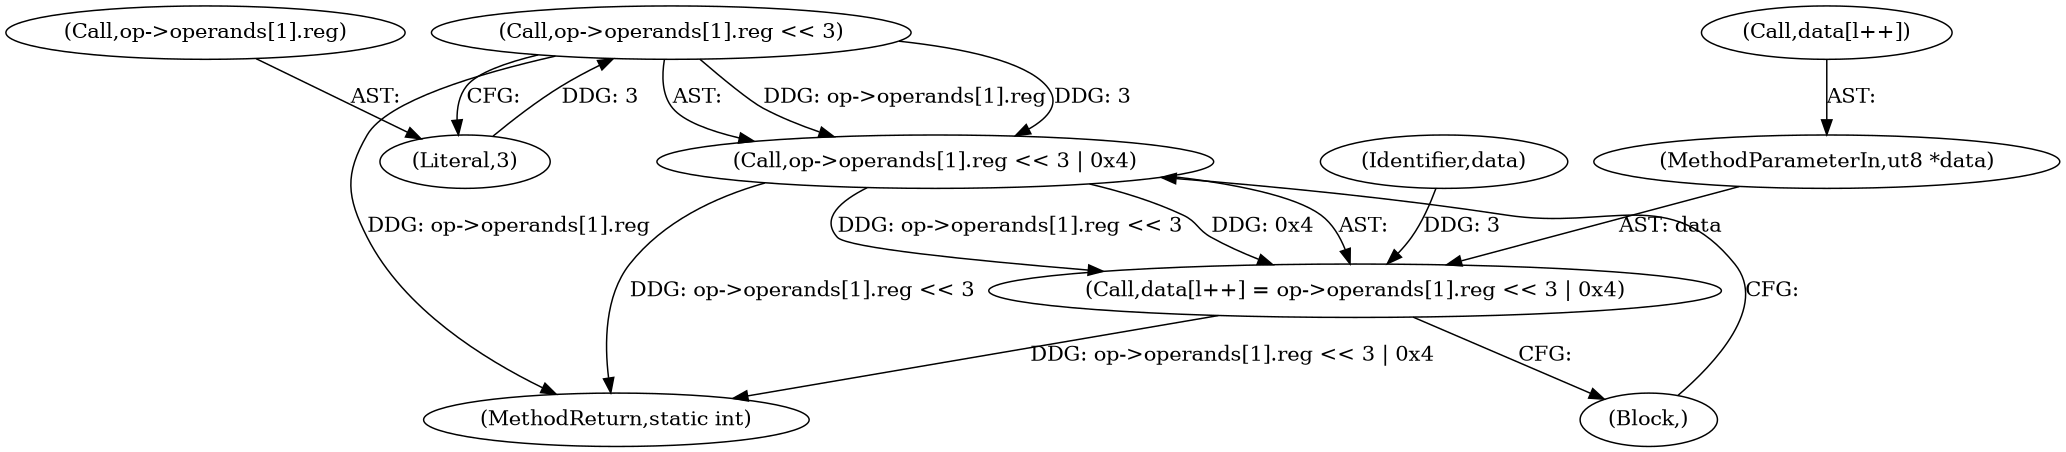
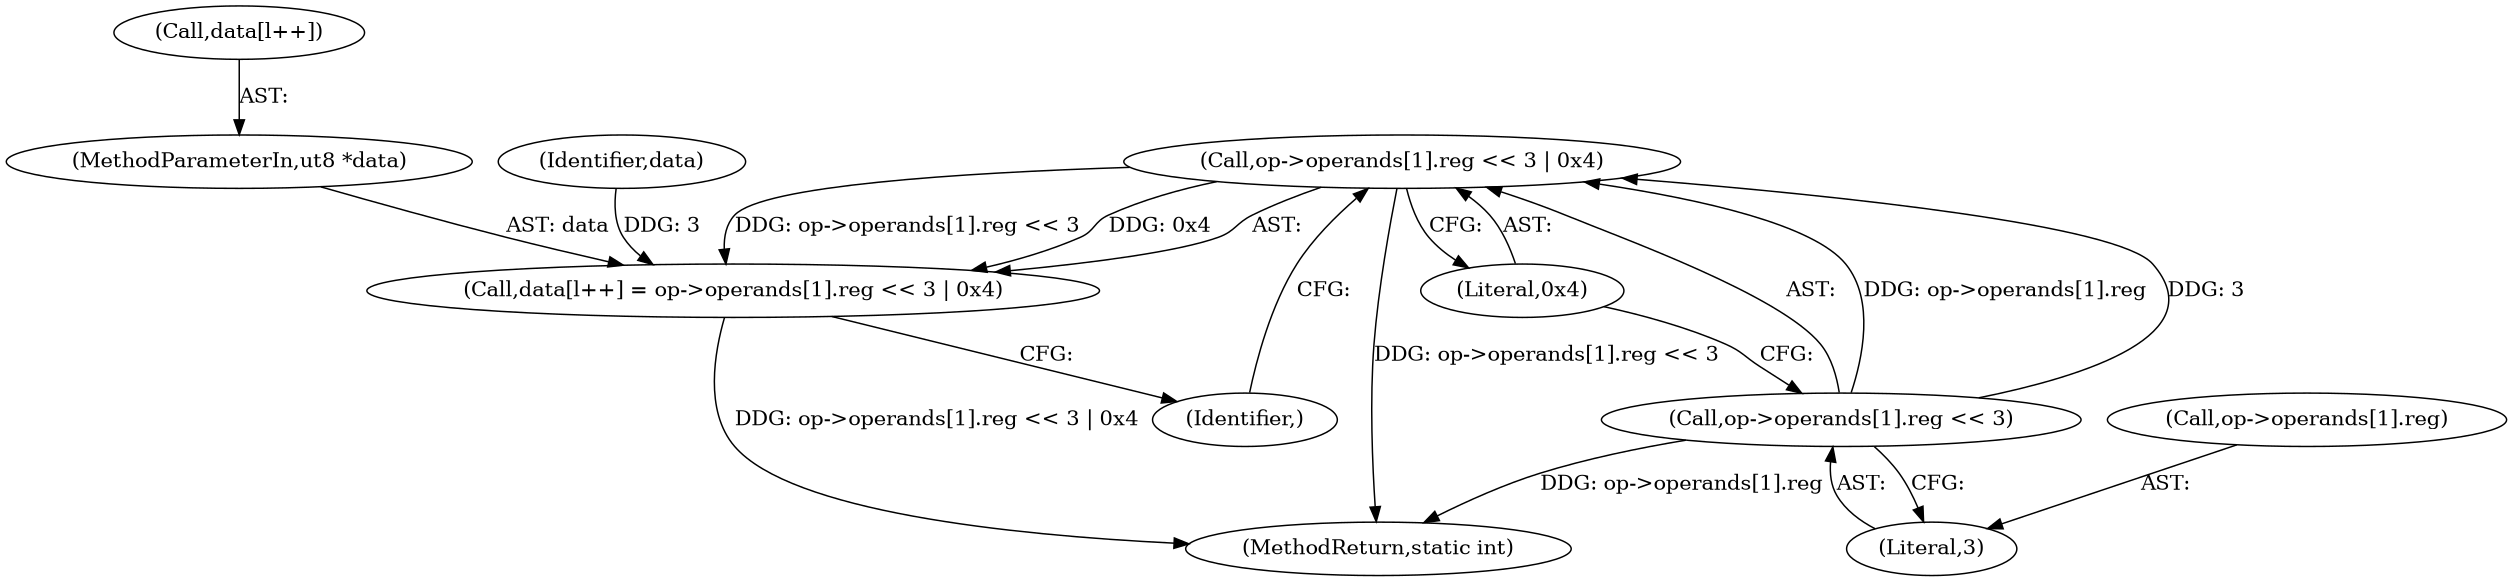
(600, 97) -> (1865, 484)
none -> (1522, 291)
(1649, 420) -> (1245, 420)
